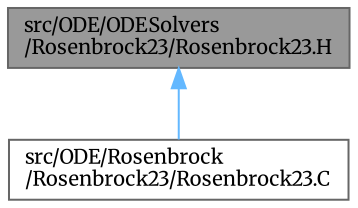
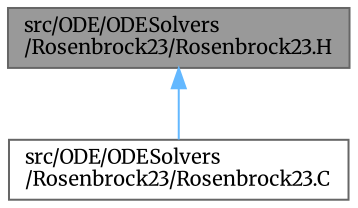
(179, 170) -> (179, 170)
